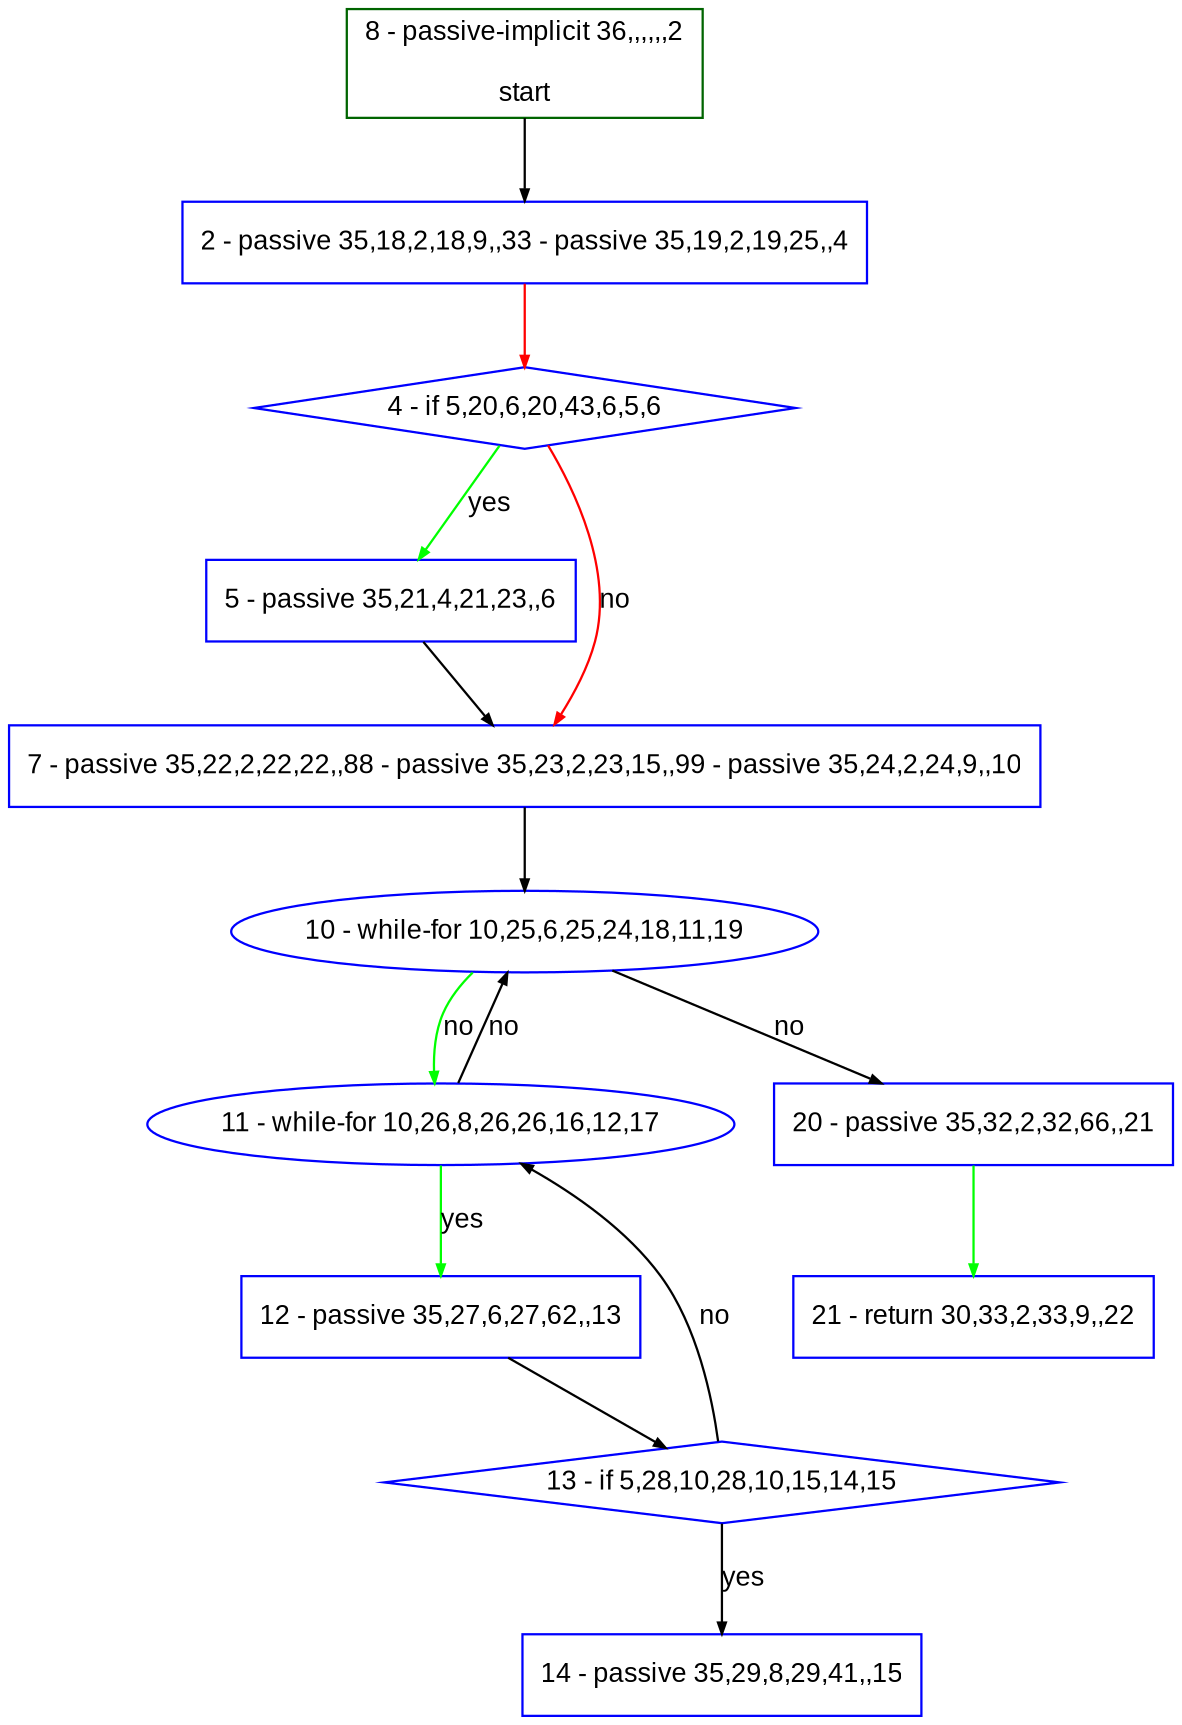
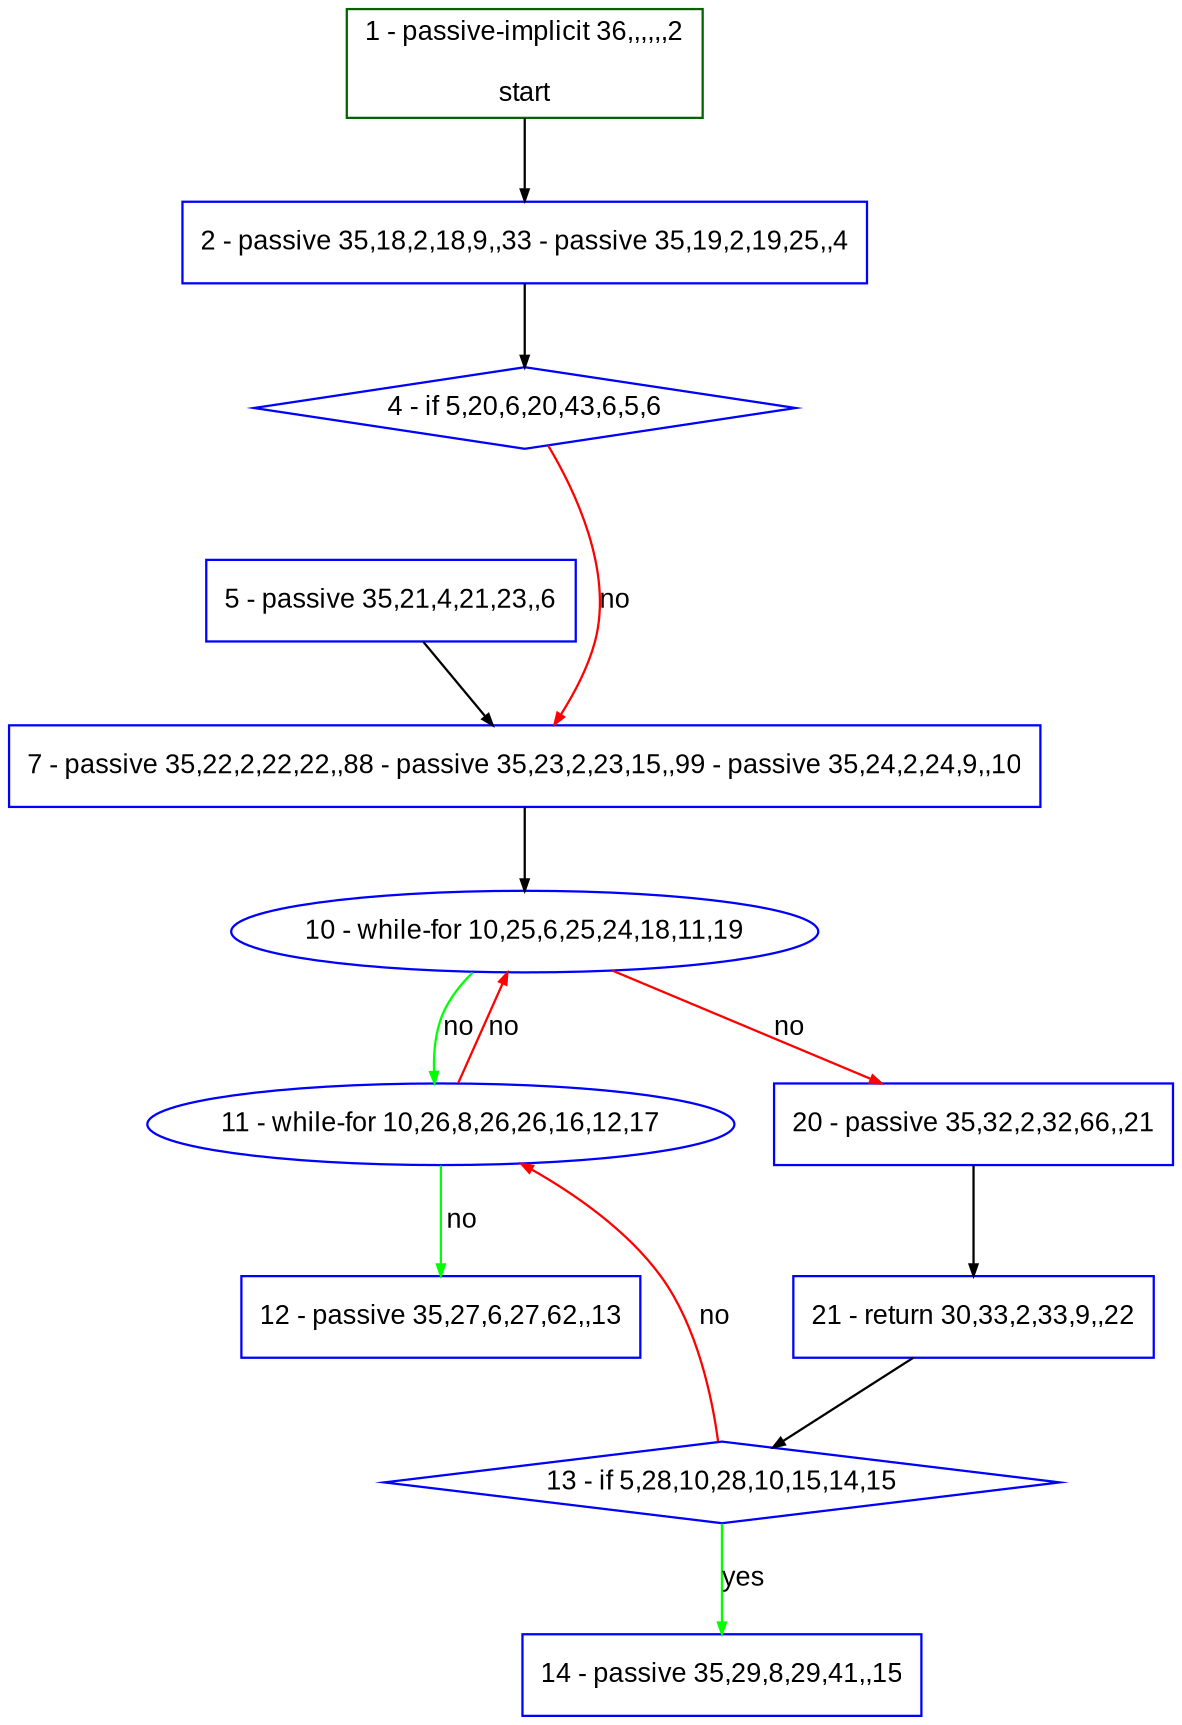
(525, 63) -> (525, 63)
(525, 320) -> (525, 320)
(463, 498) -> none
(741, 1025) -> (741, 1025)
(480, 1033) -> (480, 1033)
(974, 1215) -> (974, 1215)
(462, 1221) -> (462, 1221)
(663, 1279) -> (663, 1279)
(582, 1400) -> (848, 1399)
(722, 1573) -> (722, 1573)
